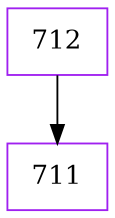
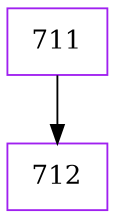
(57, 100) -> (57, 100)
